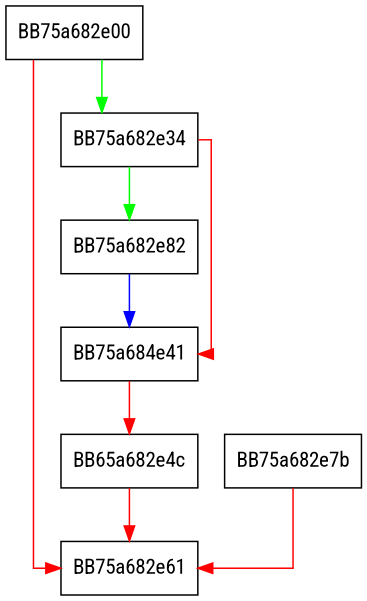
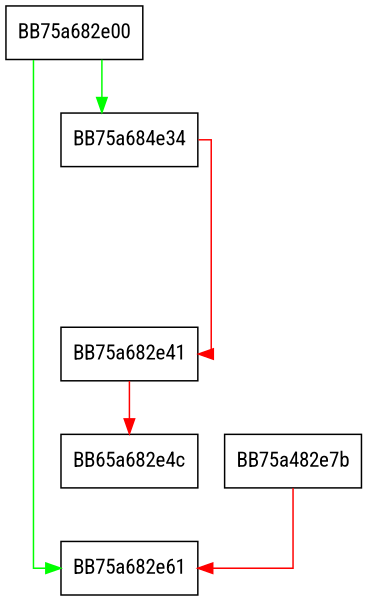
(129, 140) -> (129, 140)
(129, 247) -> none
(33, 320) -> (33, 320)
(129, 354) -> (129, 354)
(293, 461) -> (293, 461)
(129, 507) -> none
